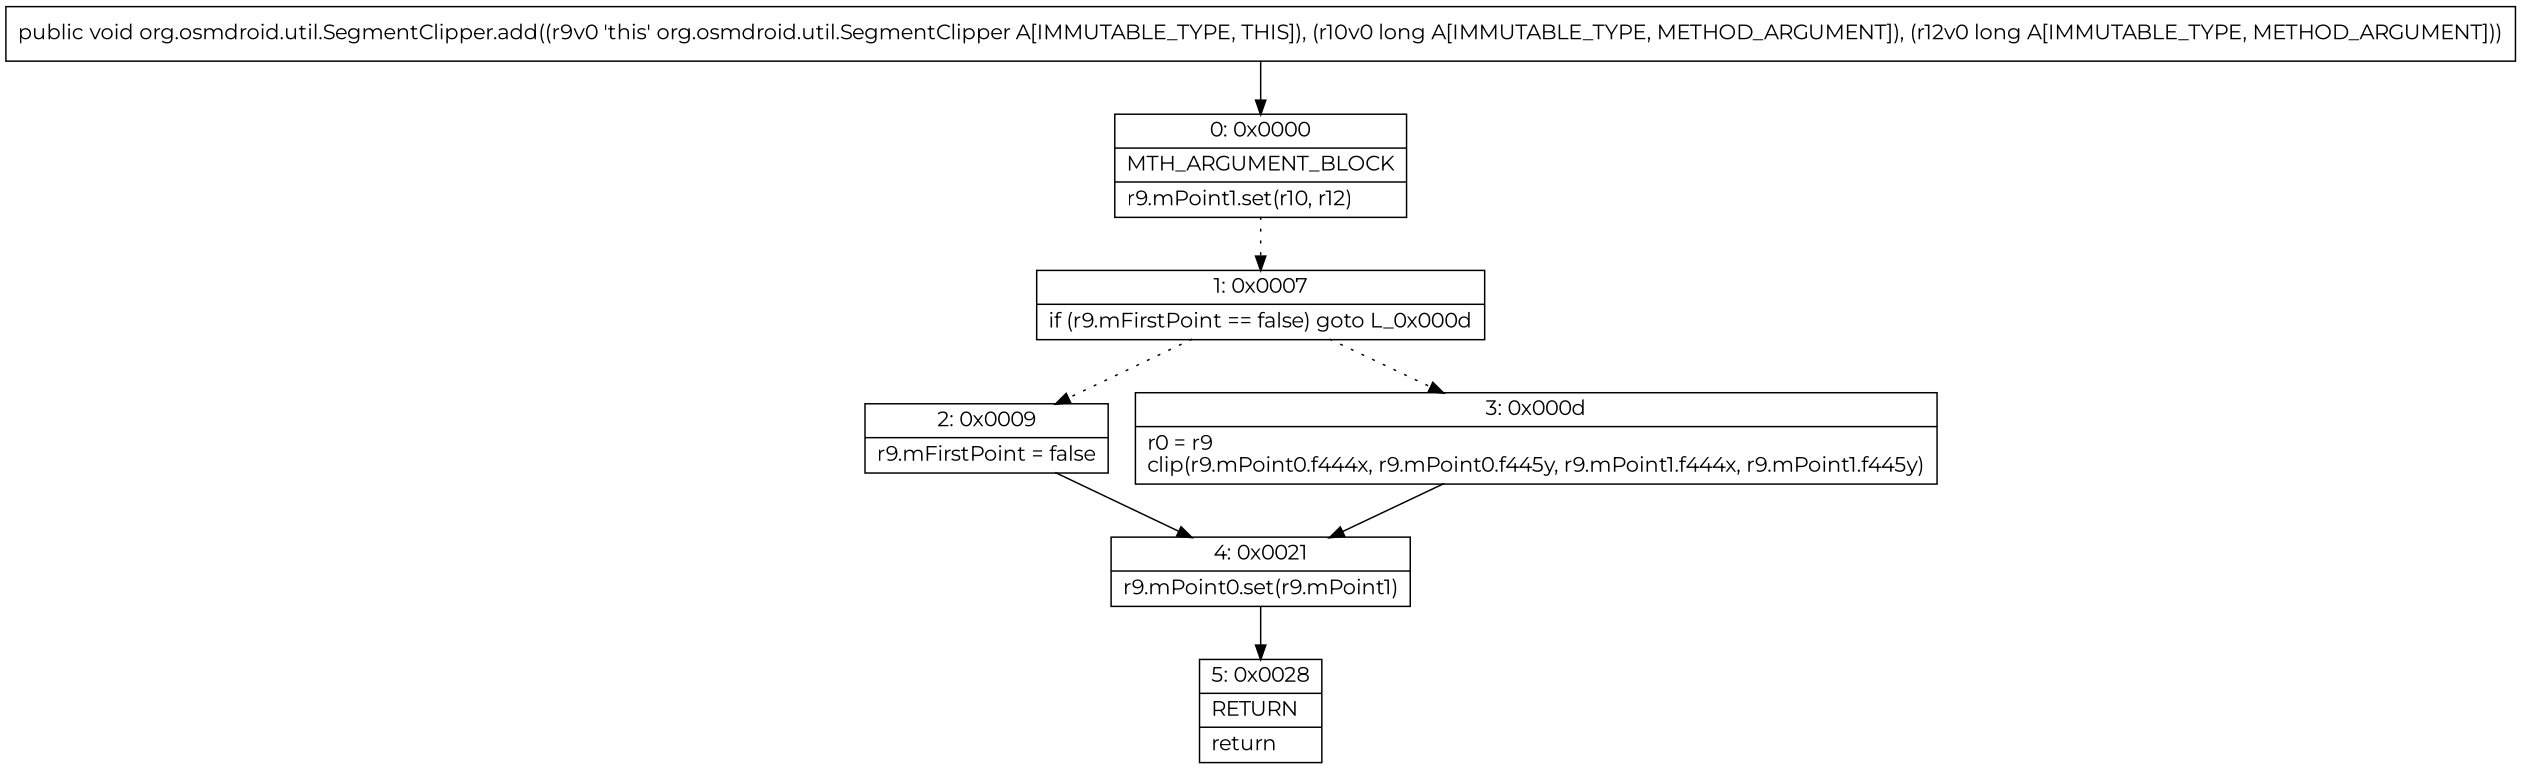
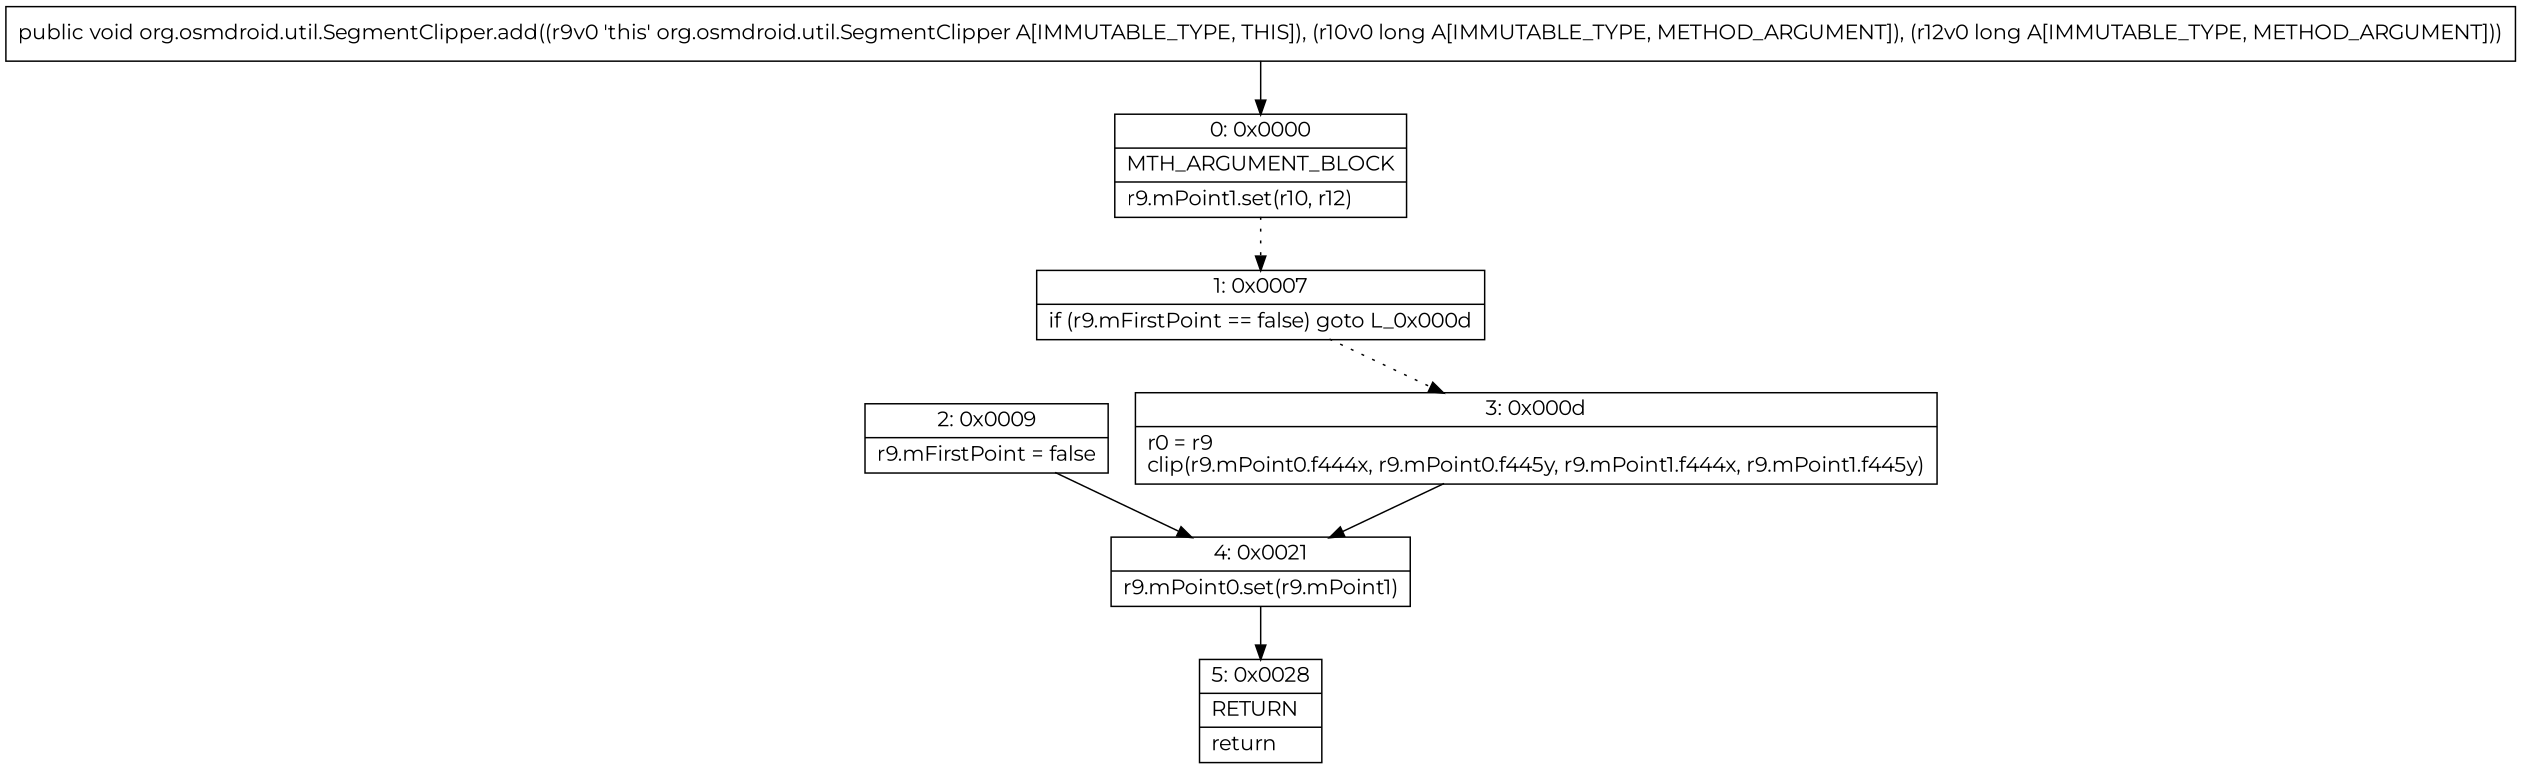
(1130, 368) -> none
